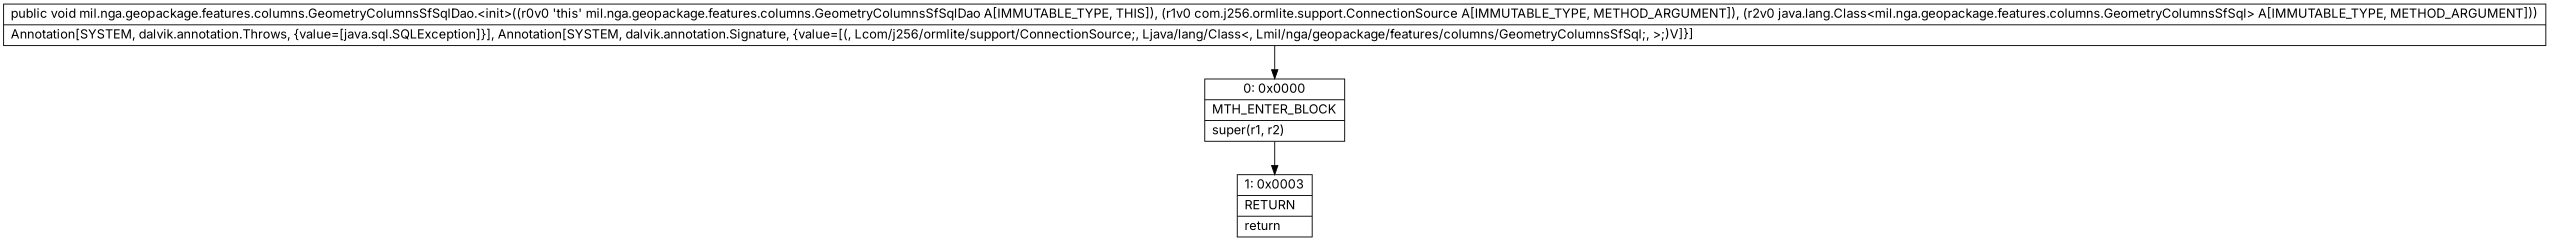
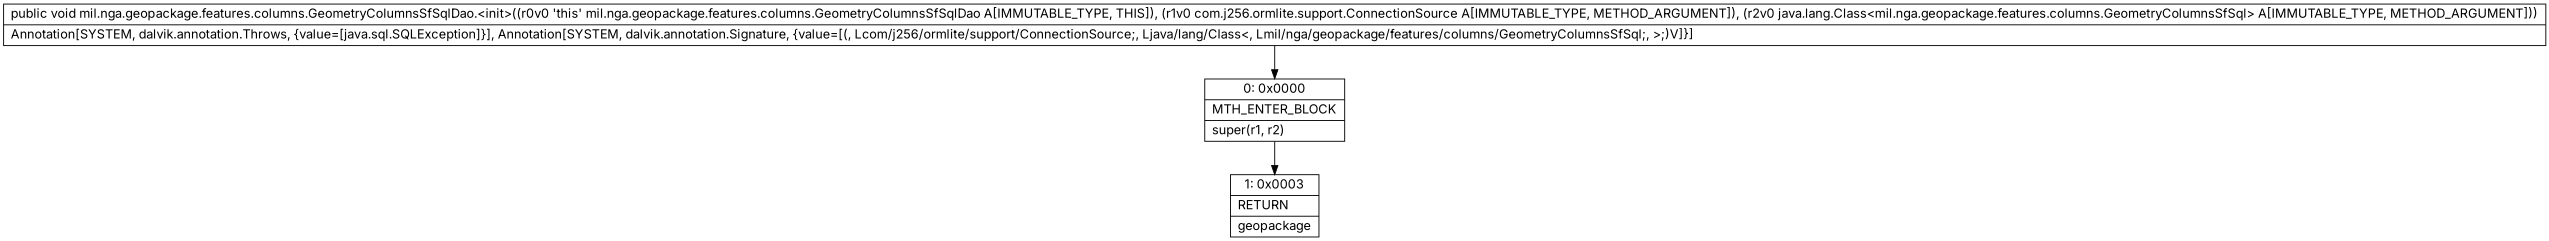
(1263, 226) -> (1275, 226)
